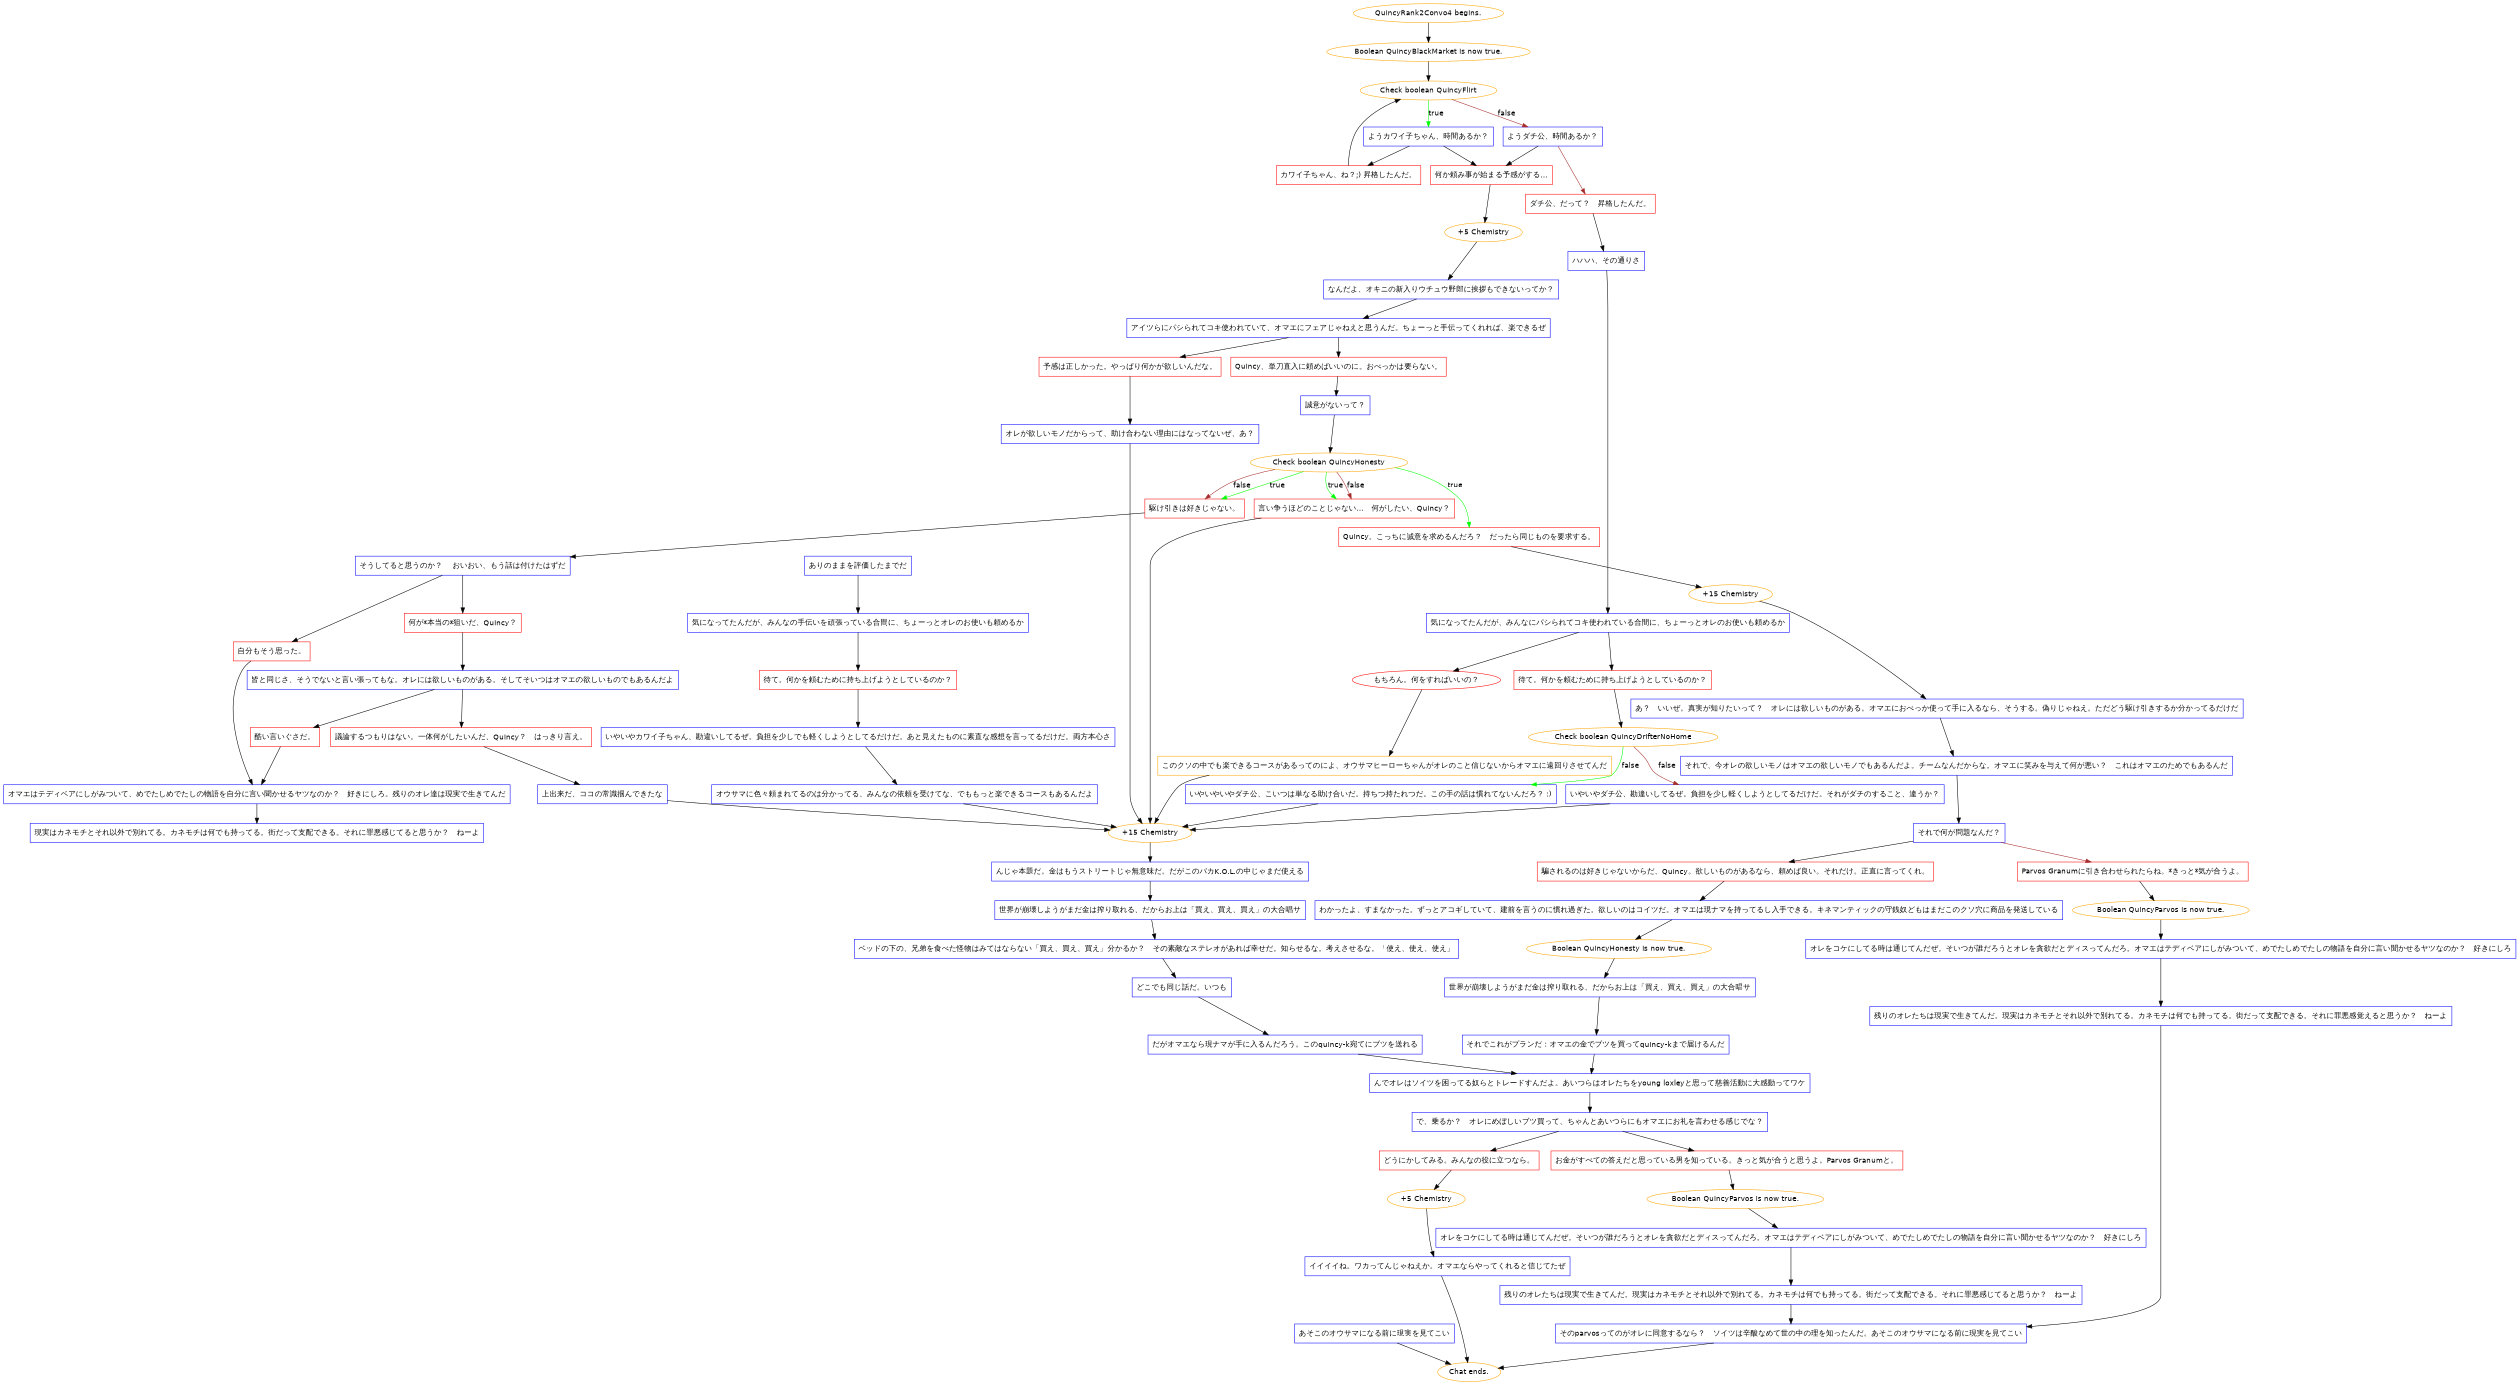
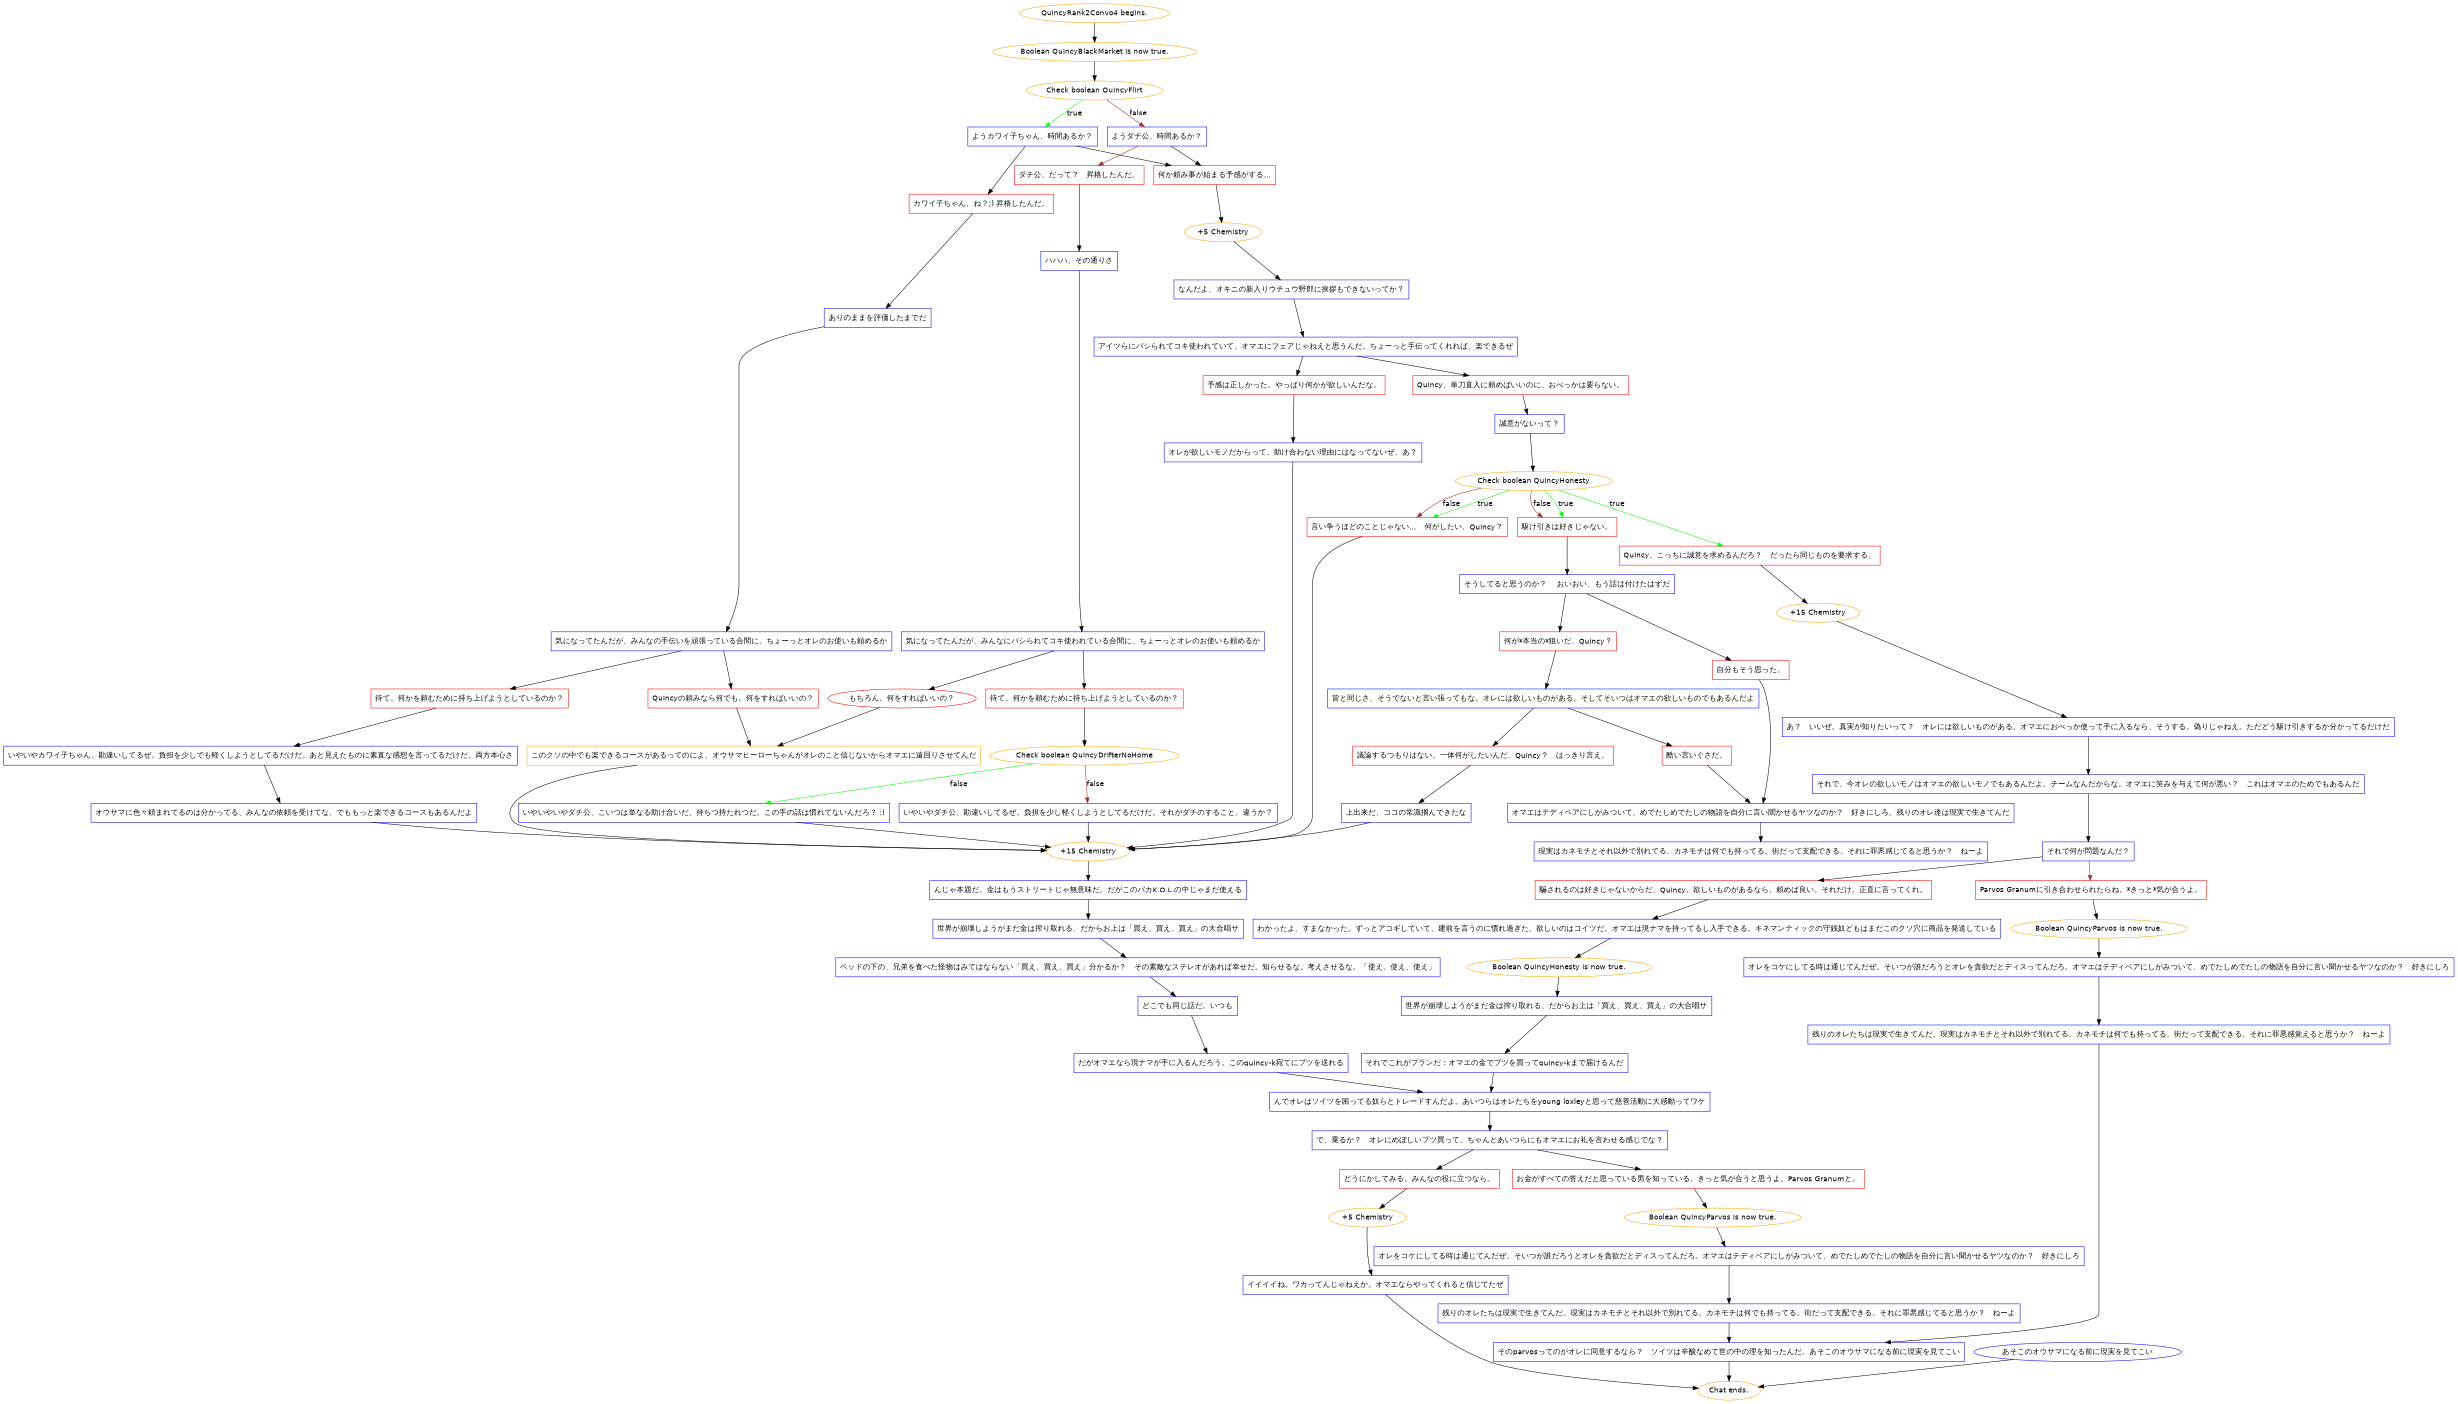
(1361, 125) -> (931, 259)
none -> (733, 698)
(1375, 1334) -> (2078, 1352)
